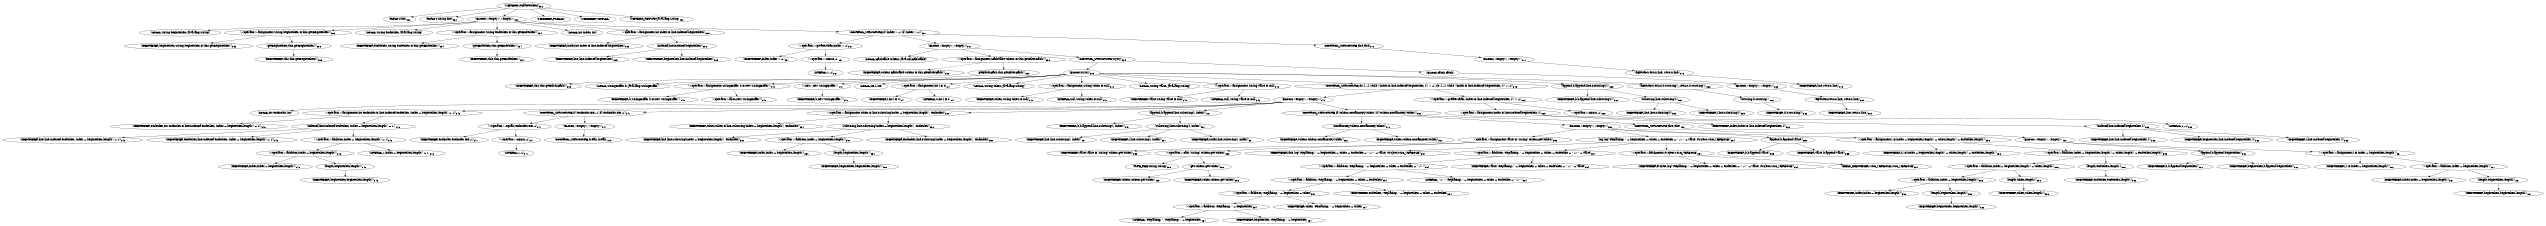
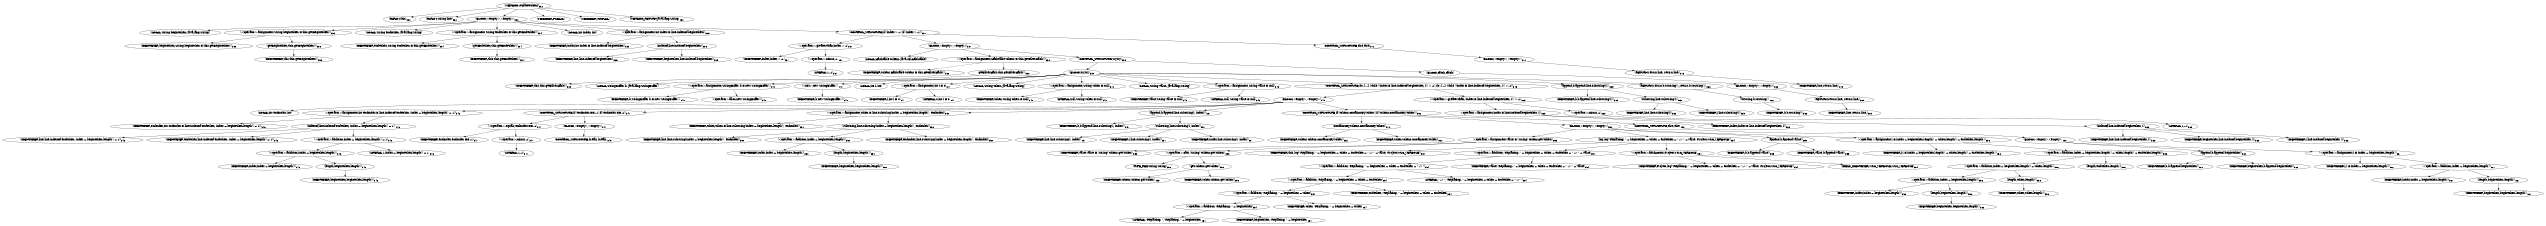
(2106, 180) -> none
